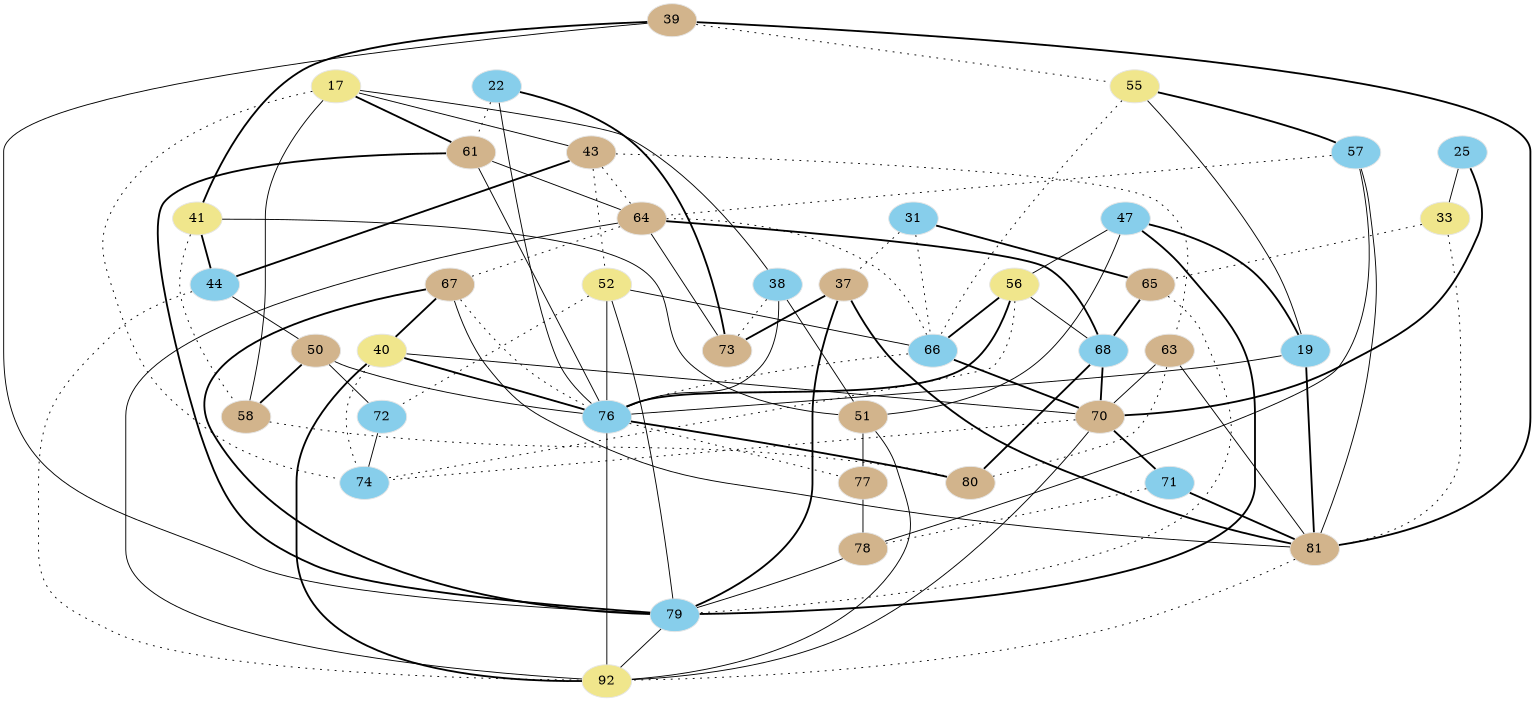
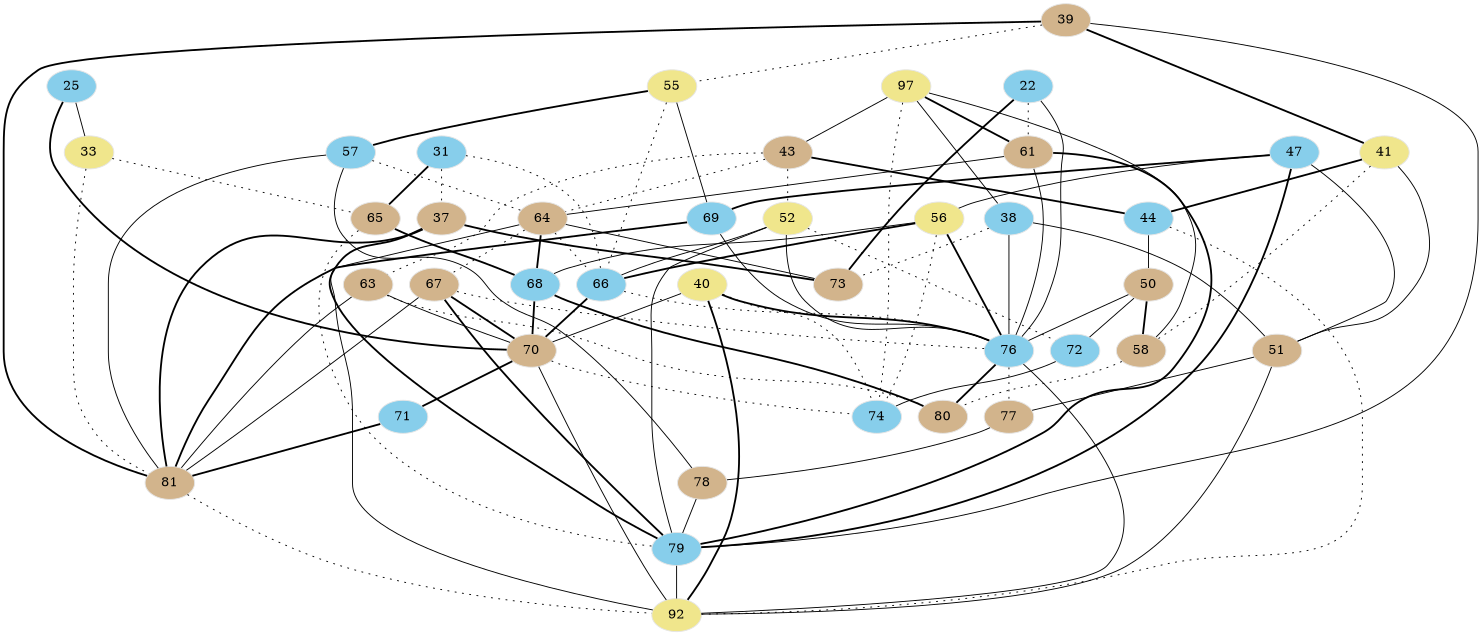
(336, 86) -> (906, 86)
(416, 318) -> (475, 312)
(1305, 351) -> (711, 218)
(1023, 515) -> none
